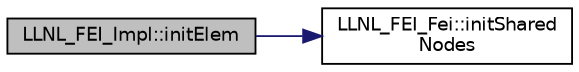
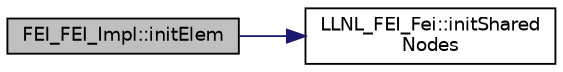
(131, 36) -> (123, 36)
